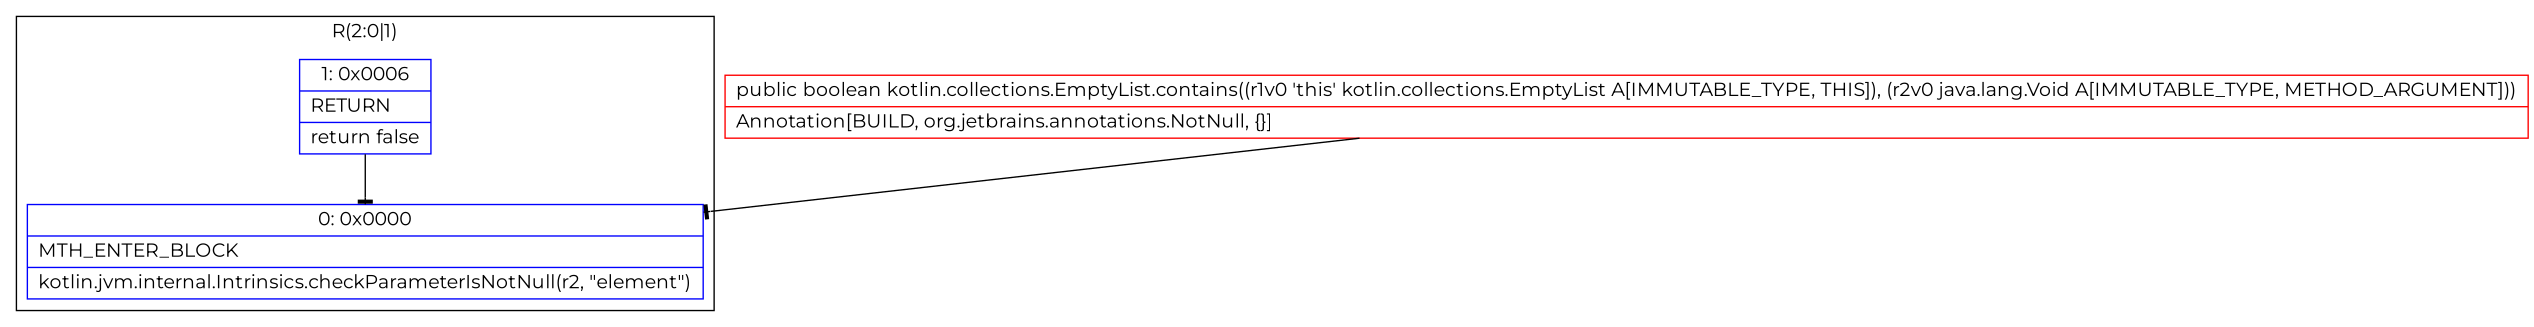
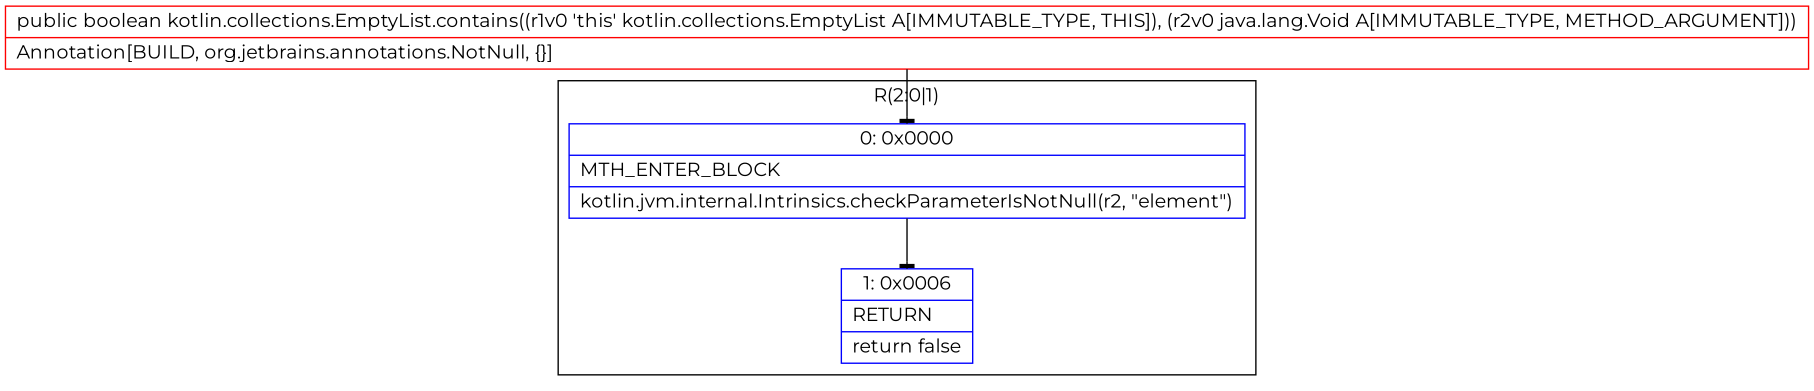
(365, 176) -> (907, 240)
